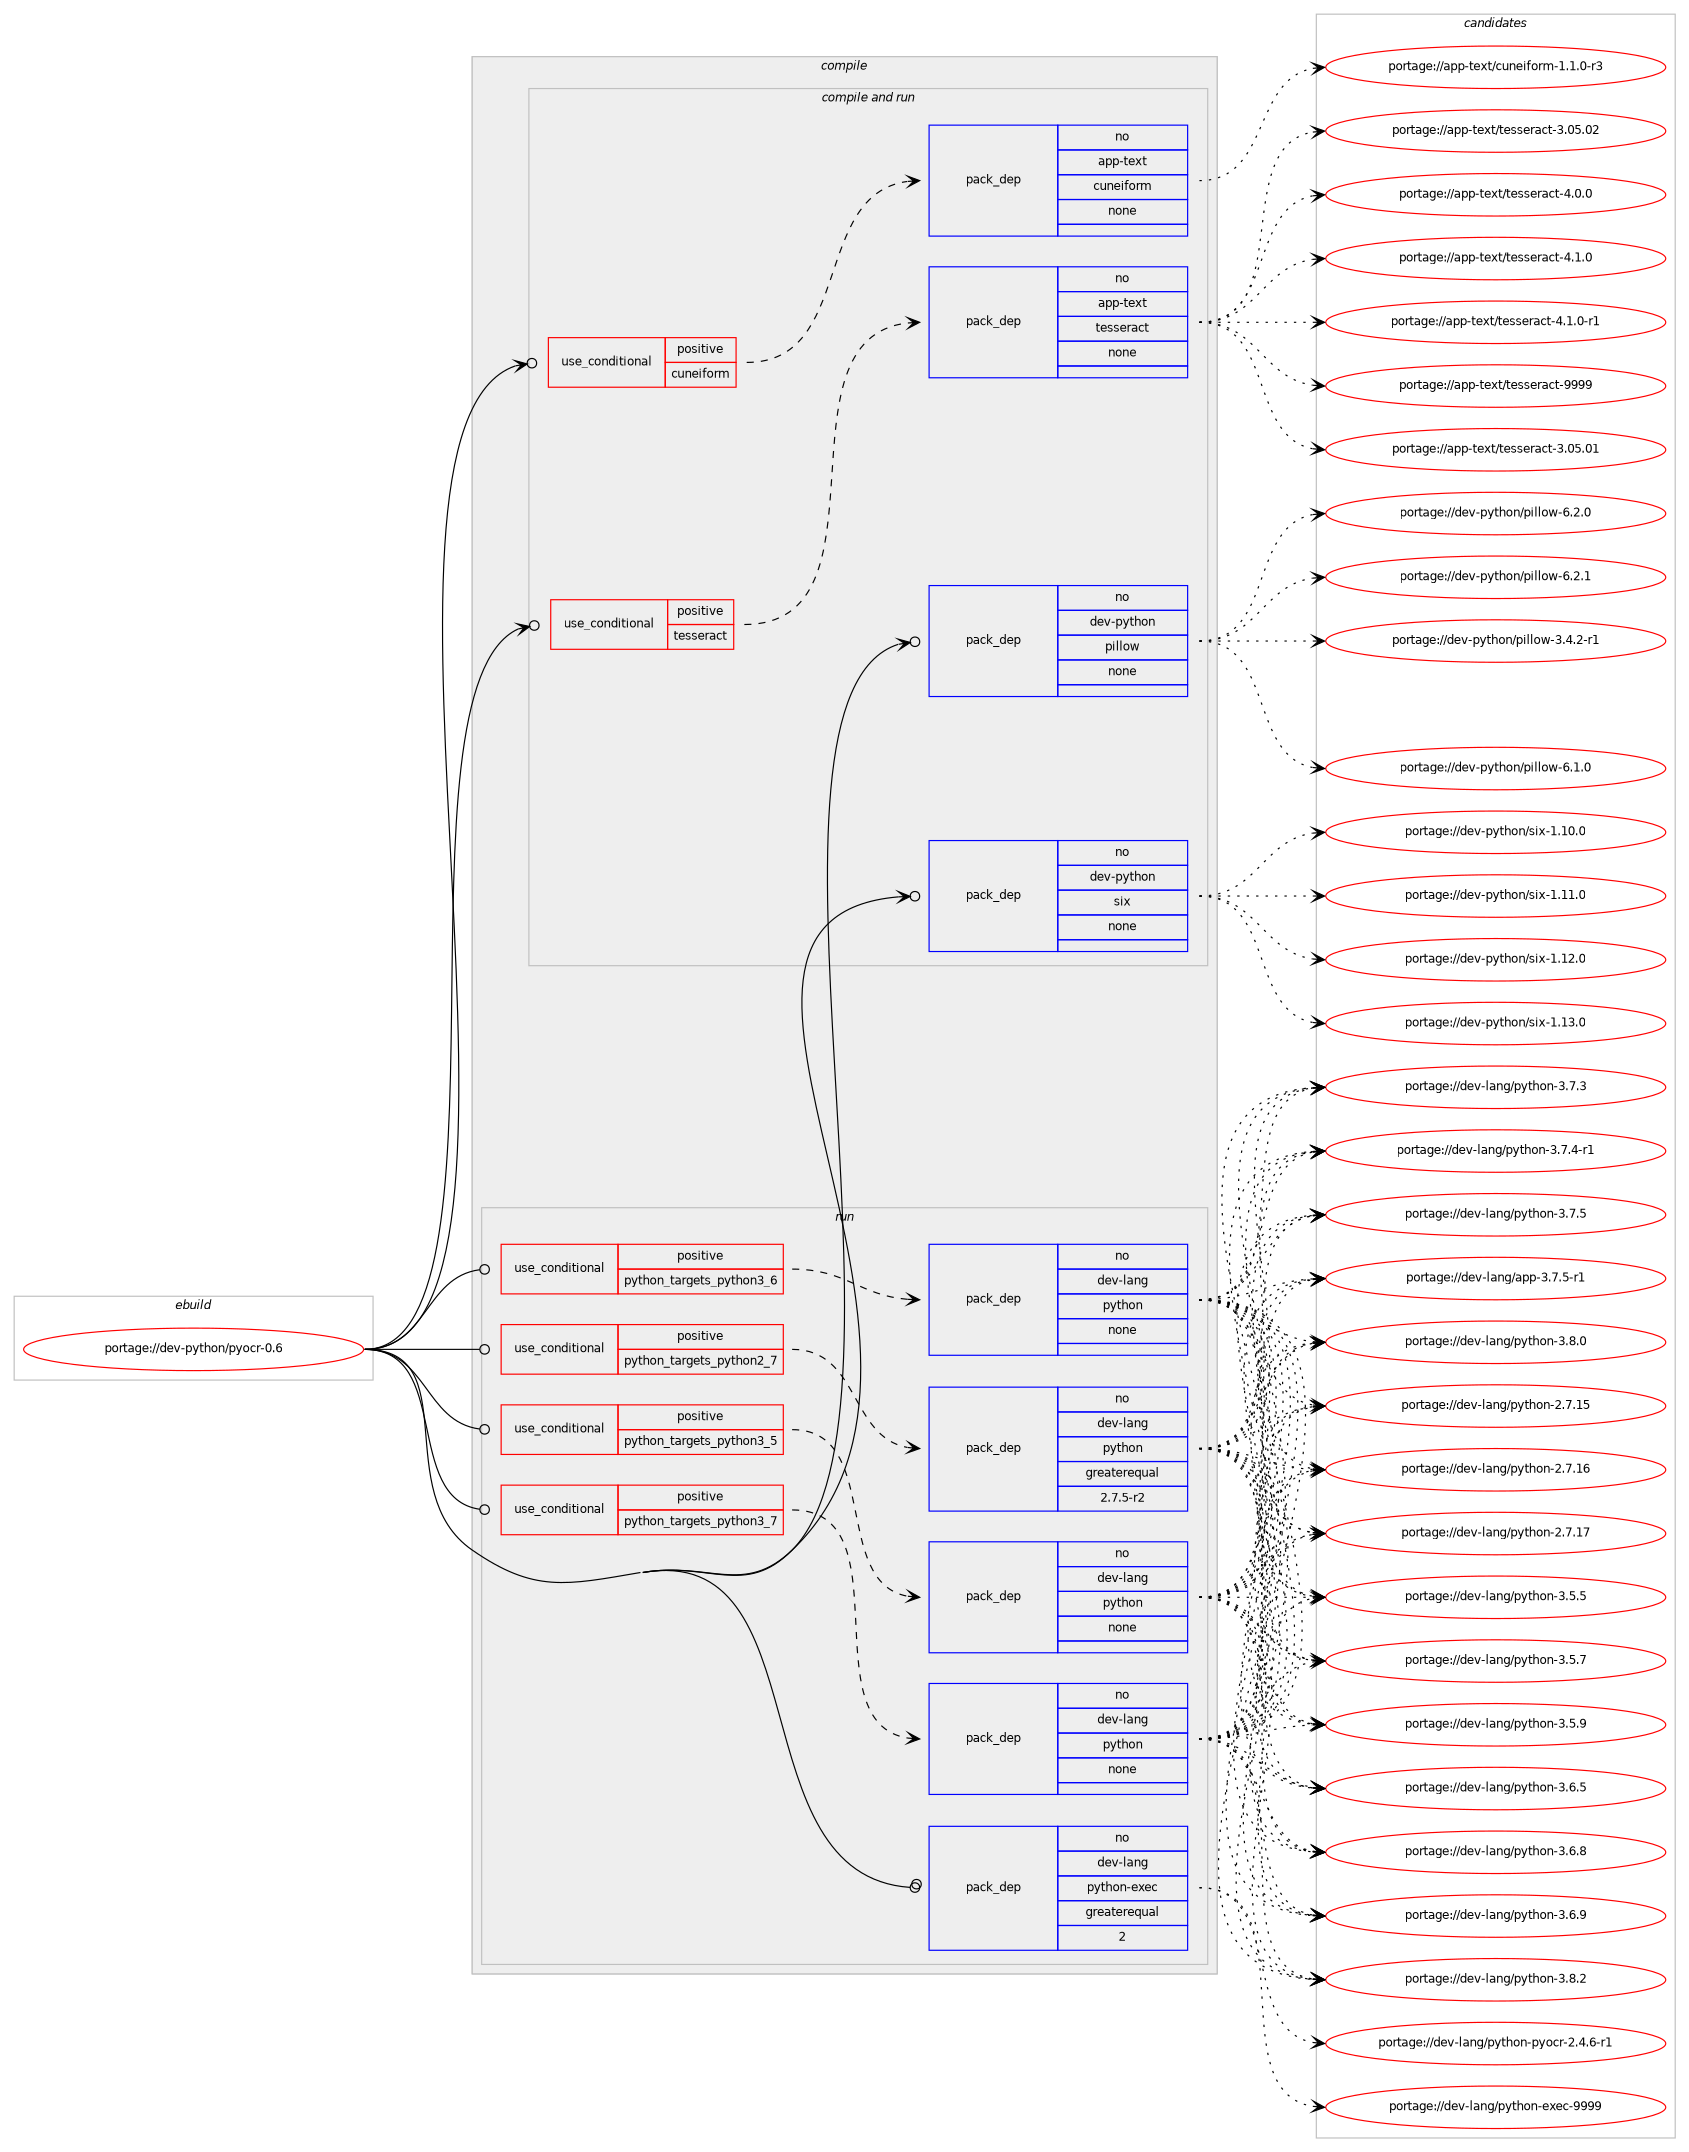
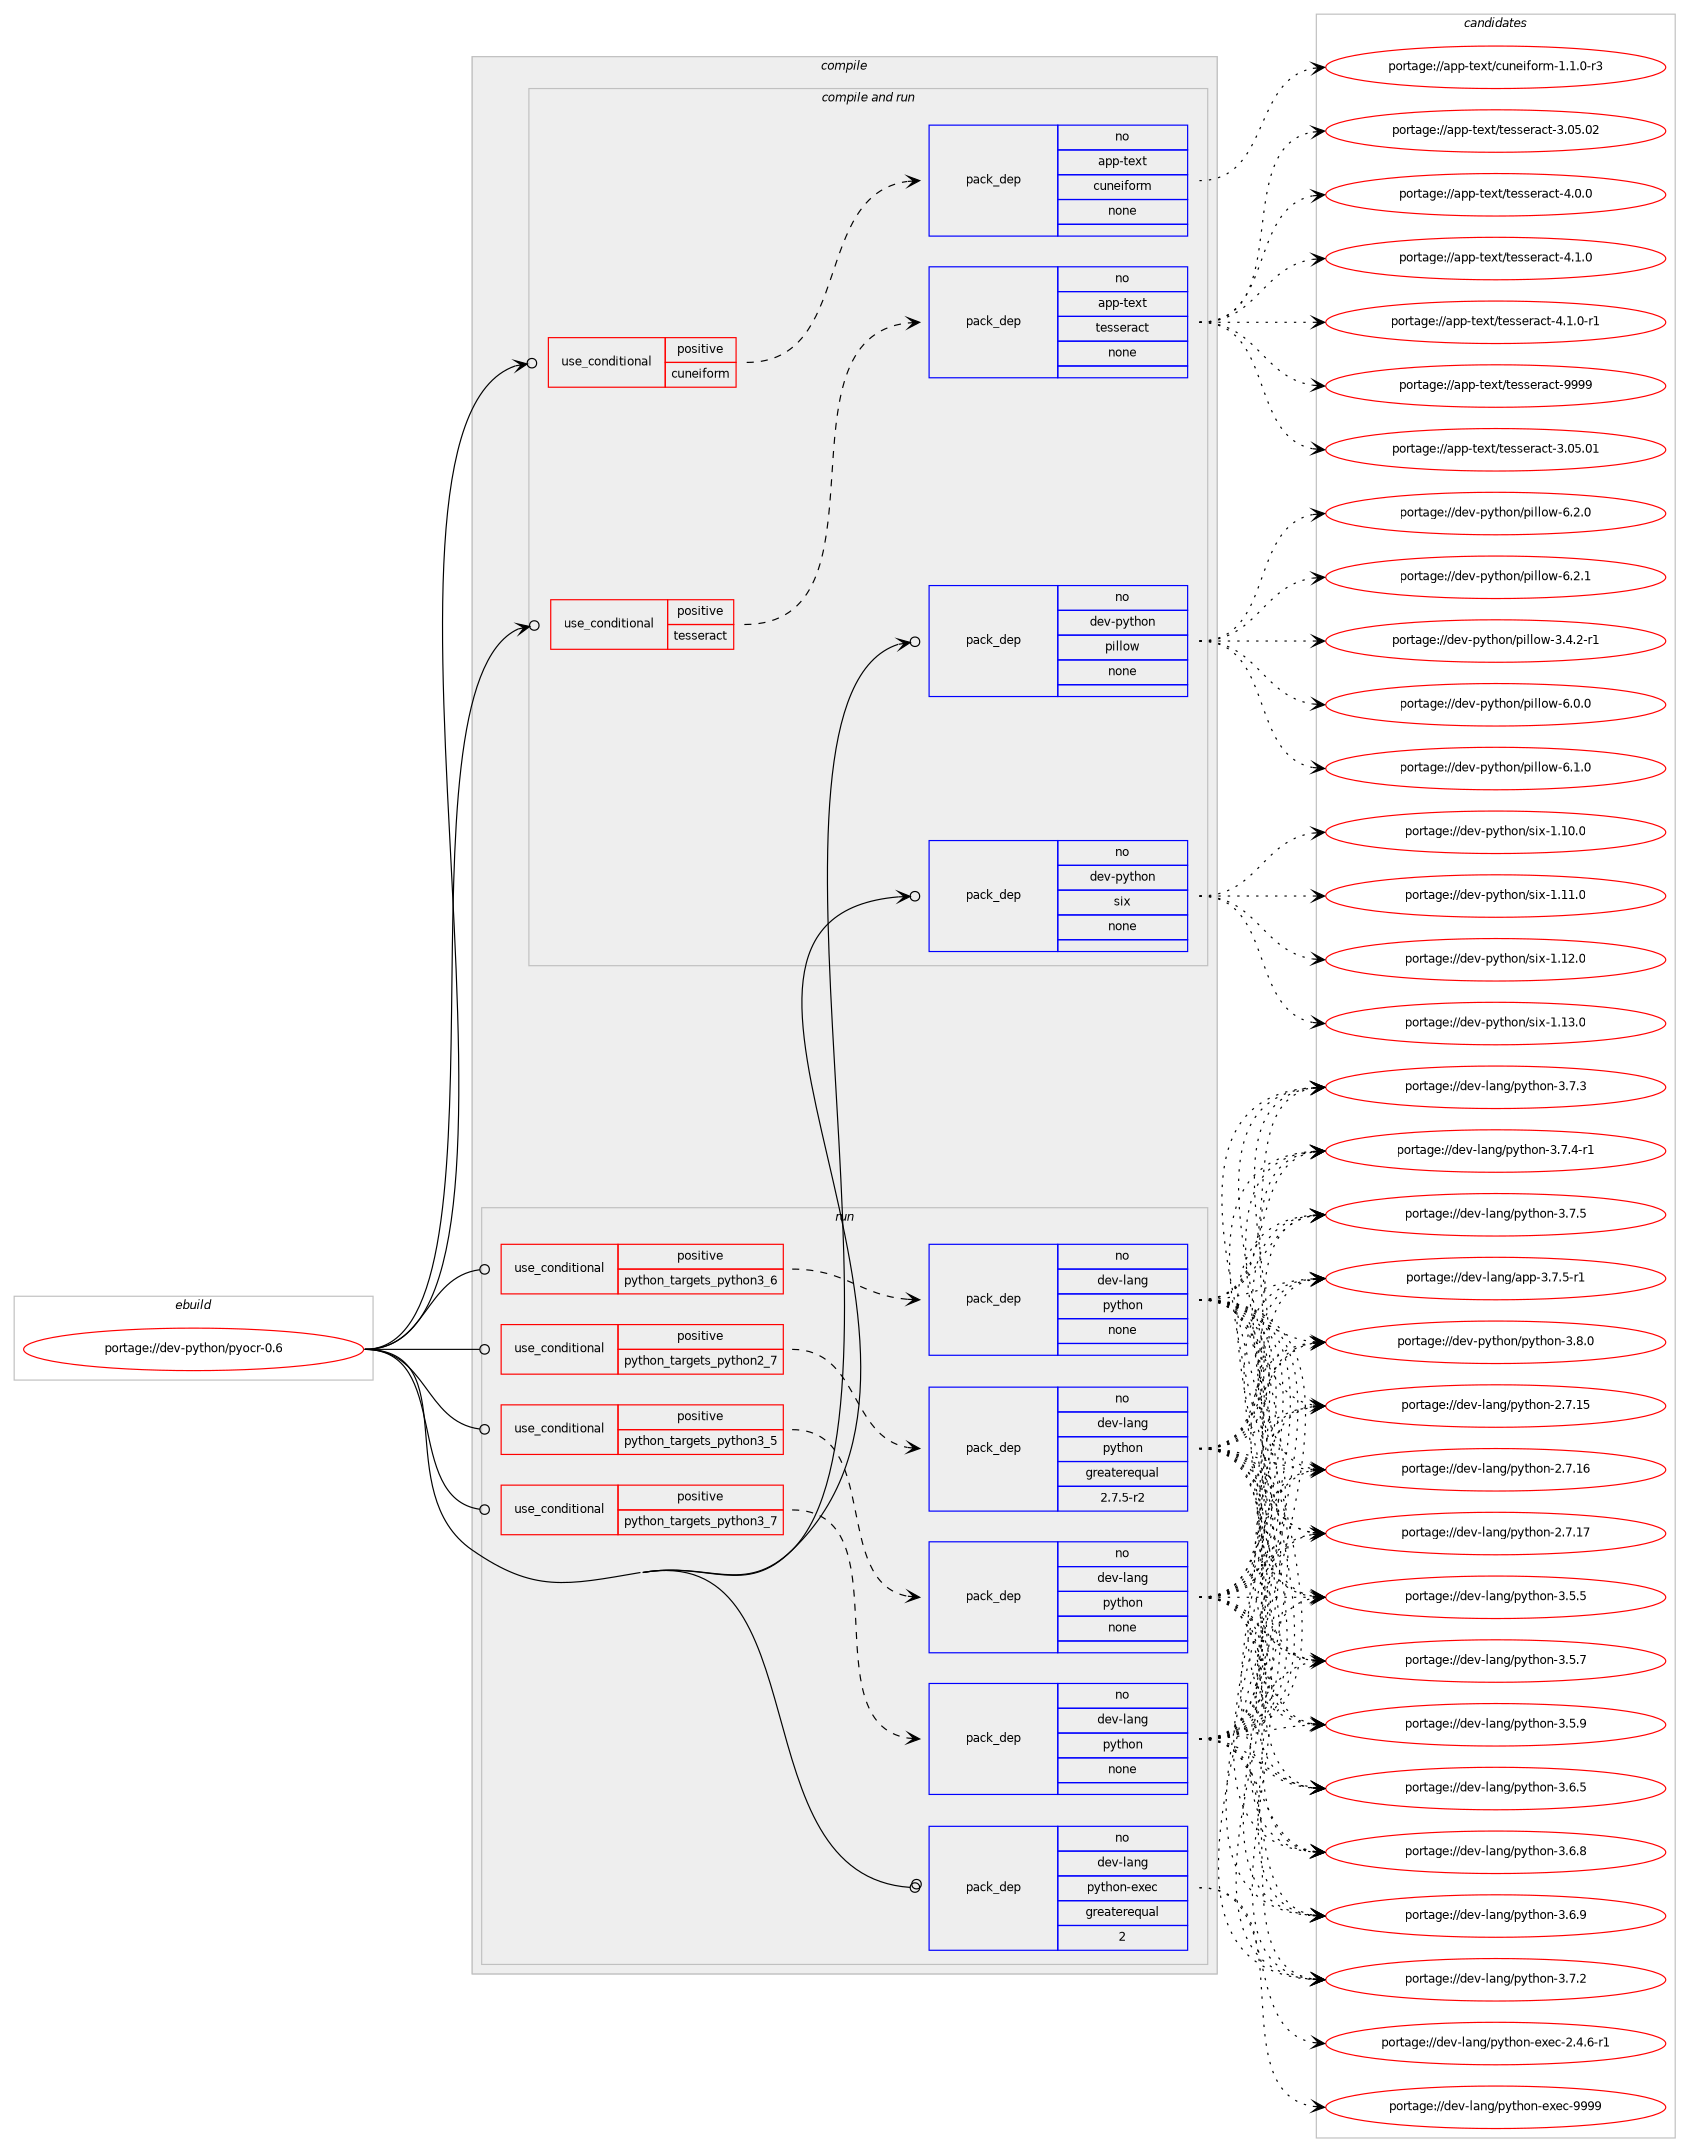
none -> (1496, 705)
(1496, 1342) -> (1496, 1342)
(1496, 1980) -> (1496, 1980)
(1496, 2044) -> (1496, 2044)
